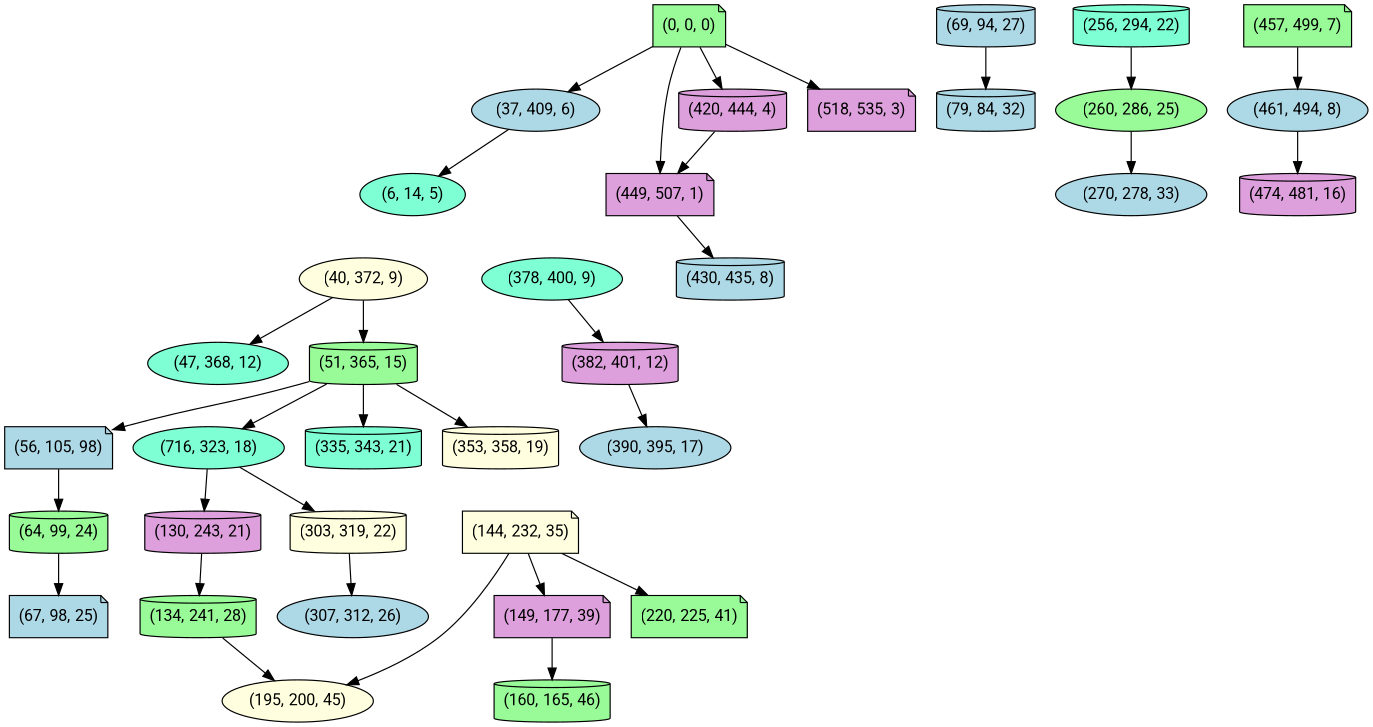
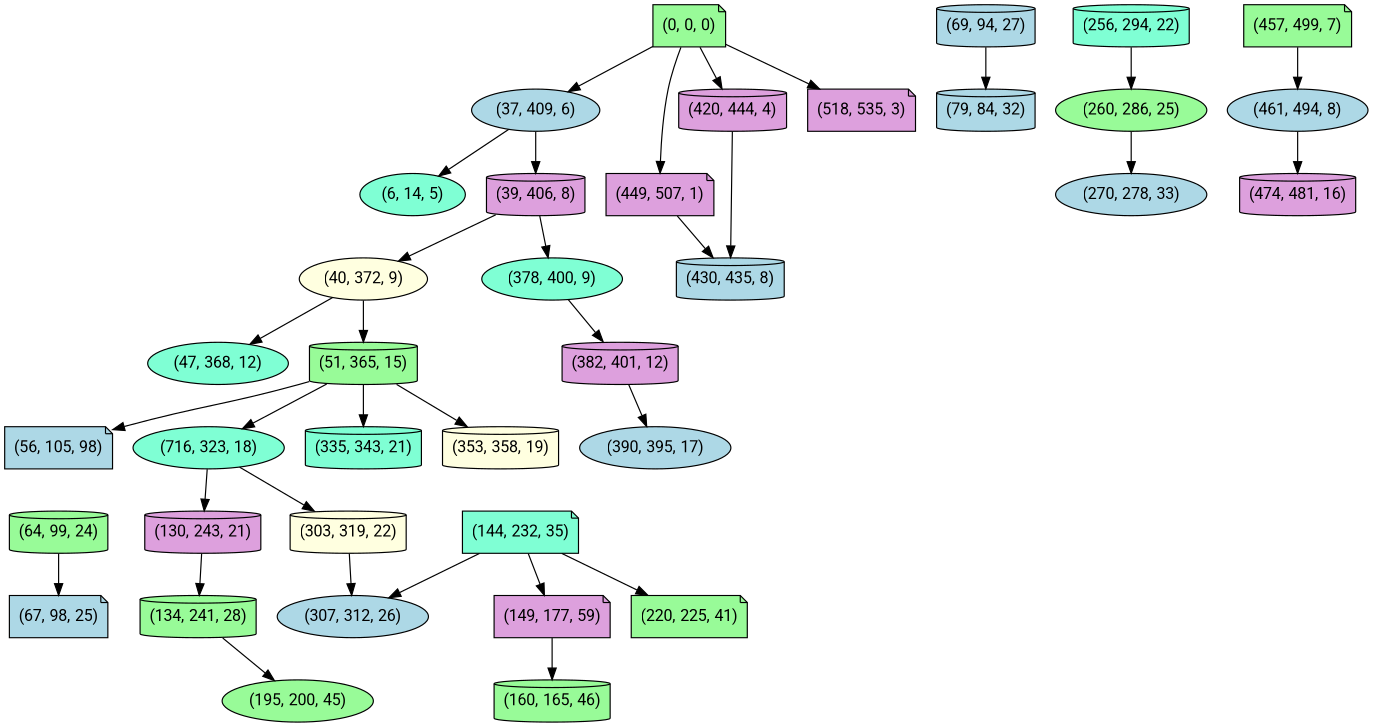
(700, 148) -> (732, 189)
none -> (536, 195)
(59, 484) -> none
(520, 532) -> (520, 532)
(552, 617) -> (552, 617)
(446, 632) -> (440, 573)
(298, 701) -> (298, 701)
